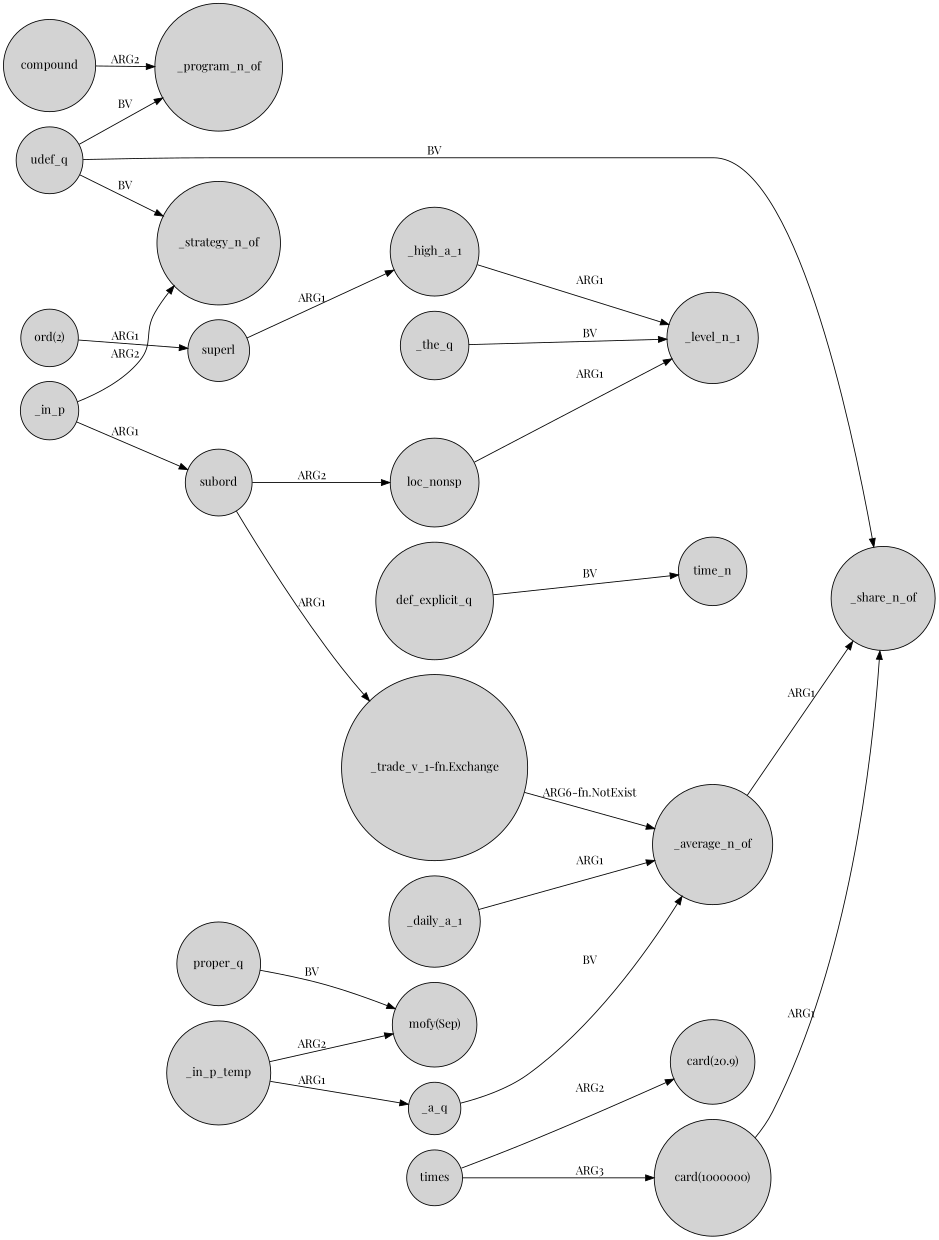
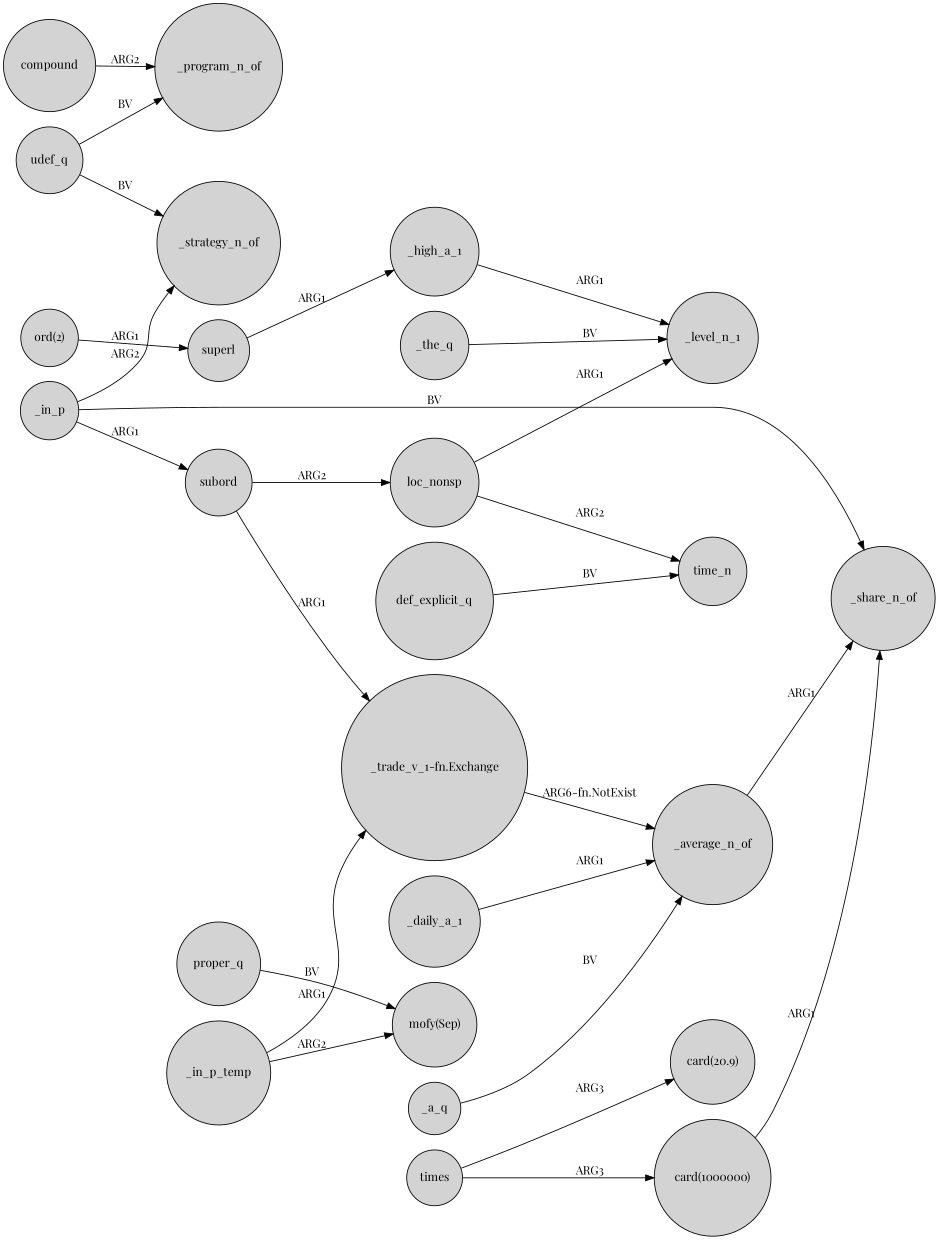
(612, 158) -> (501, 407)
none -> (574, 527)
(590, 1089) -> (590, 1089)
(335, 1092) -> (338, 957)
